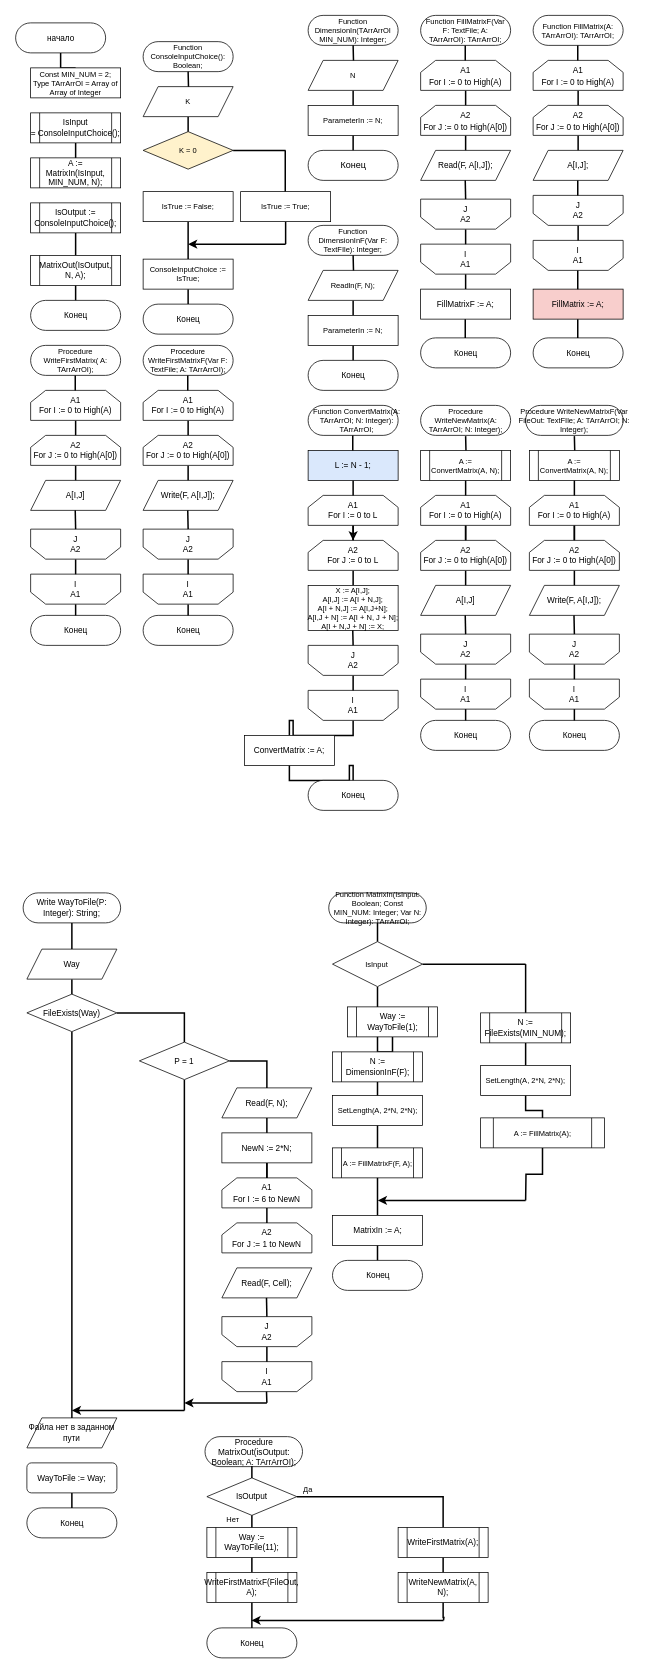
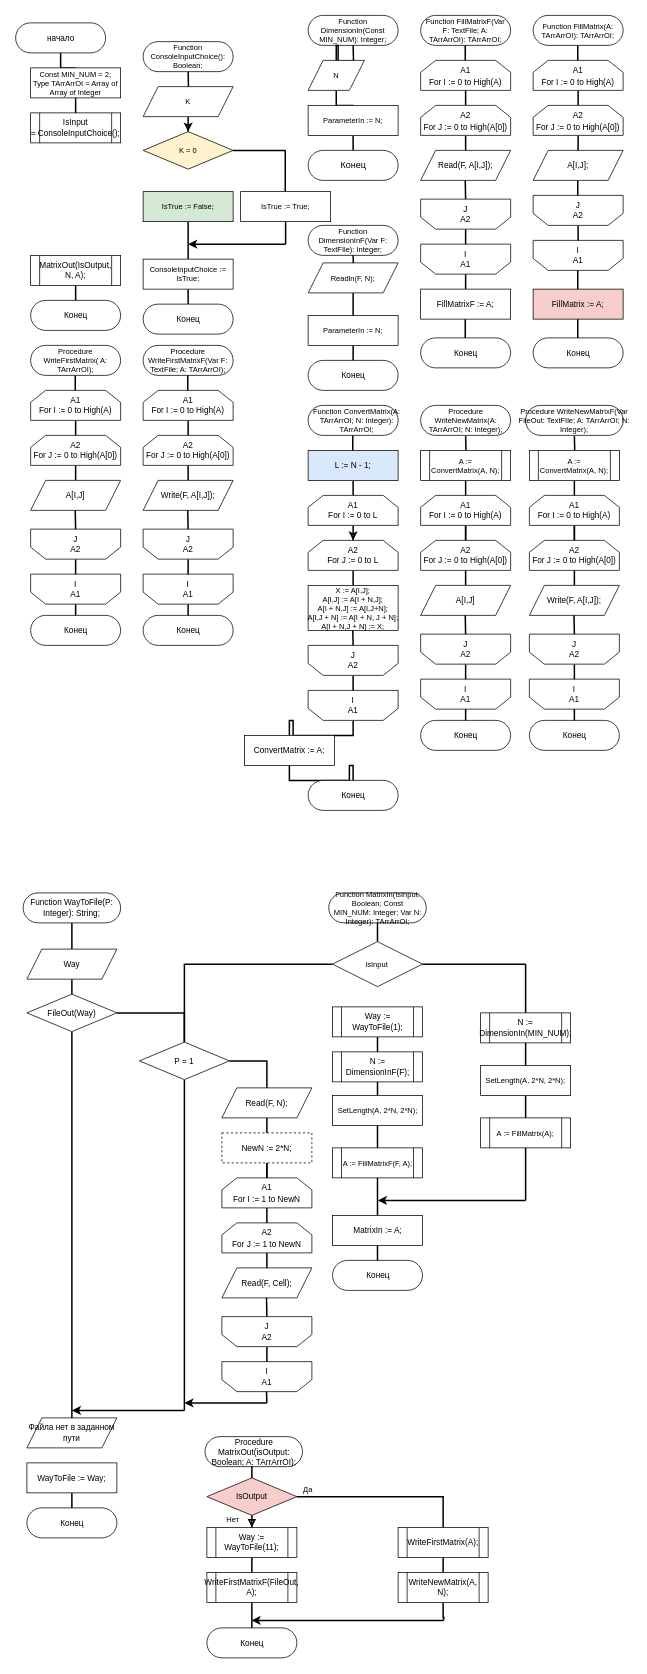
(353, 30) -> (353, 30)
(353, 75) -> (336, 75)
none -> (75, 106)
(188, 125) -> (188, 123)
(75, 151) -> none
(75, 173) -> none
(188, 207) -> (188, 207)
(75, 218) -> none
(75, 245) -> none
(353, 285) -> (353, 278)
(353, 524) -> (353, 495)
(72, 908) -> (72, 908)
(377, 1007) -> (235, 964)
(72, 1013) -> (72, 1013)
(392, 1022) -> (377, 1022)
(525, 1028) -> (525, 1028)
(542, 1133) -> (525, 1133)
(267, 1148) -> (267, 1148)
(267, 1193) -> (267, 1193)
none -> (267, 1261)
(72, 1478) -> (72, 1478)
(252, 1497) -> (252, 1497)
(252, 1521) -> (252, 1518)
